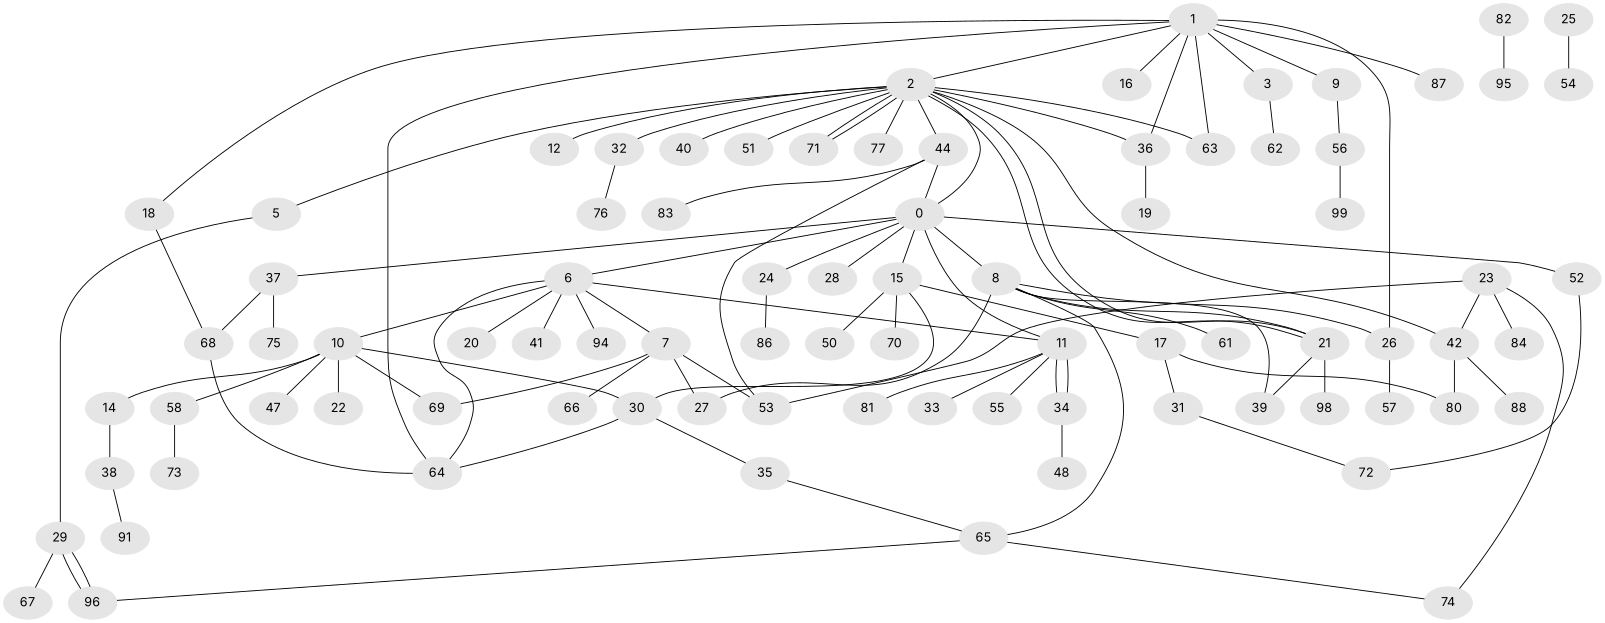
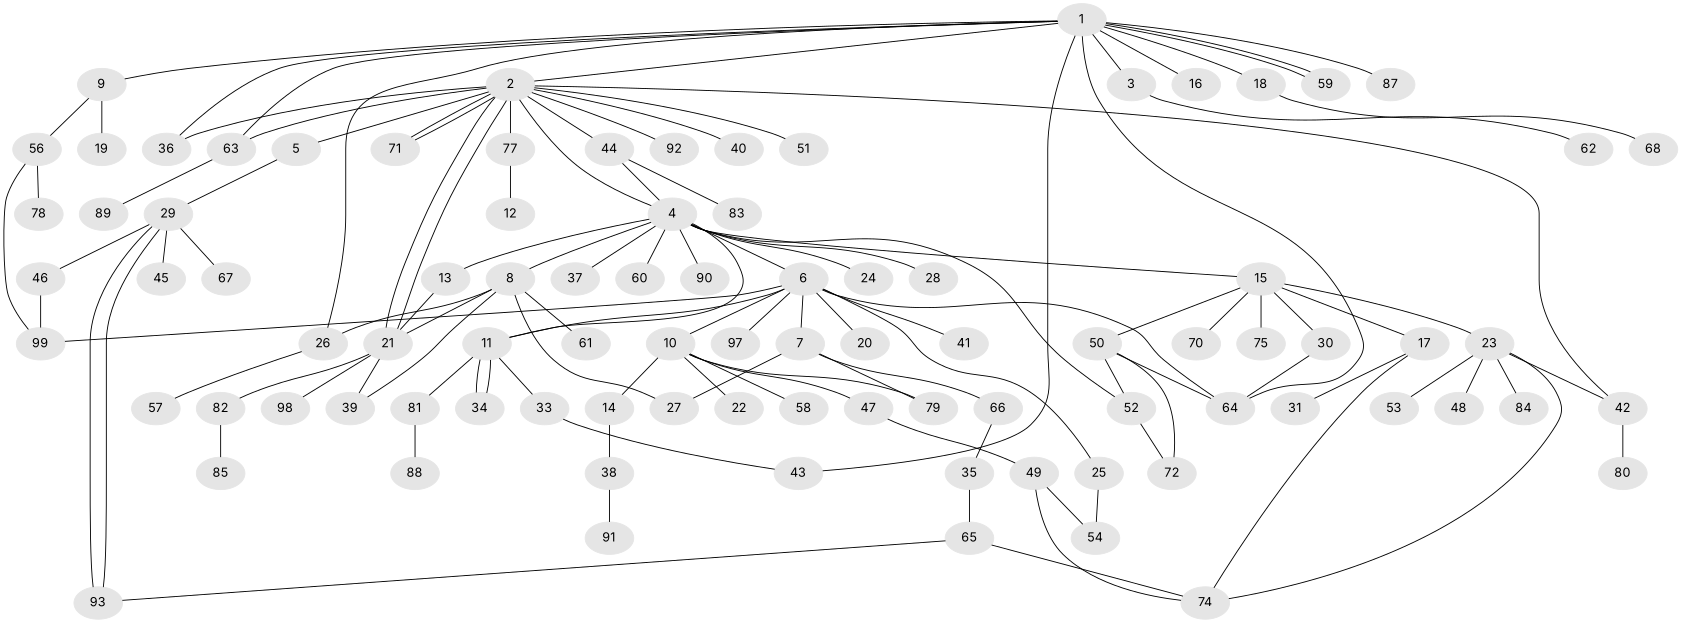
none -> (1326, 85)
(1504, 85) -> (221, 473)
(665, 114) -> (510, 182)
(619, 149) -> (674, 149)
(1146, 182) -> (102, 117)
none -> (39, 214)
none -> (104, 214)
(601, 214) -> none
(920, 214) -> (672, 214)
(781, 235) -> none
none -> (41, 279)
none -> (161, 279)
none -> (446, 279)
none -> (640, 279)
none -> (705, 279)
none -> (1379, 304)
(241, 311) -> none
(274, 311) -> (1261, 311)
none -> (424, 318)
(601, 344) -> (735, 344)
(765, 344) -> none
(491, 370) -> none
none -> (961, 372)
none -> (304, 376)
(716, 376) -> none
none -> (1114, 376)
(1308, 376) -> (1301, 463)
(1487, 376) -> (415, 441)
(437, 409) -> (933, 409)
(997, 409) -> none
(1123, 415) -> none
(701, 441) -> (984, 440)
(1062, 441) -> (1474, 376)
(1272, 441) -> (1165, 395)
(288, 452) -> (1164, 376)
(175, 473) -> none
none -> (798, 473)
none -> (1034, 473)
(93, 603) -> (98, 603)
